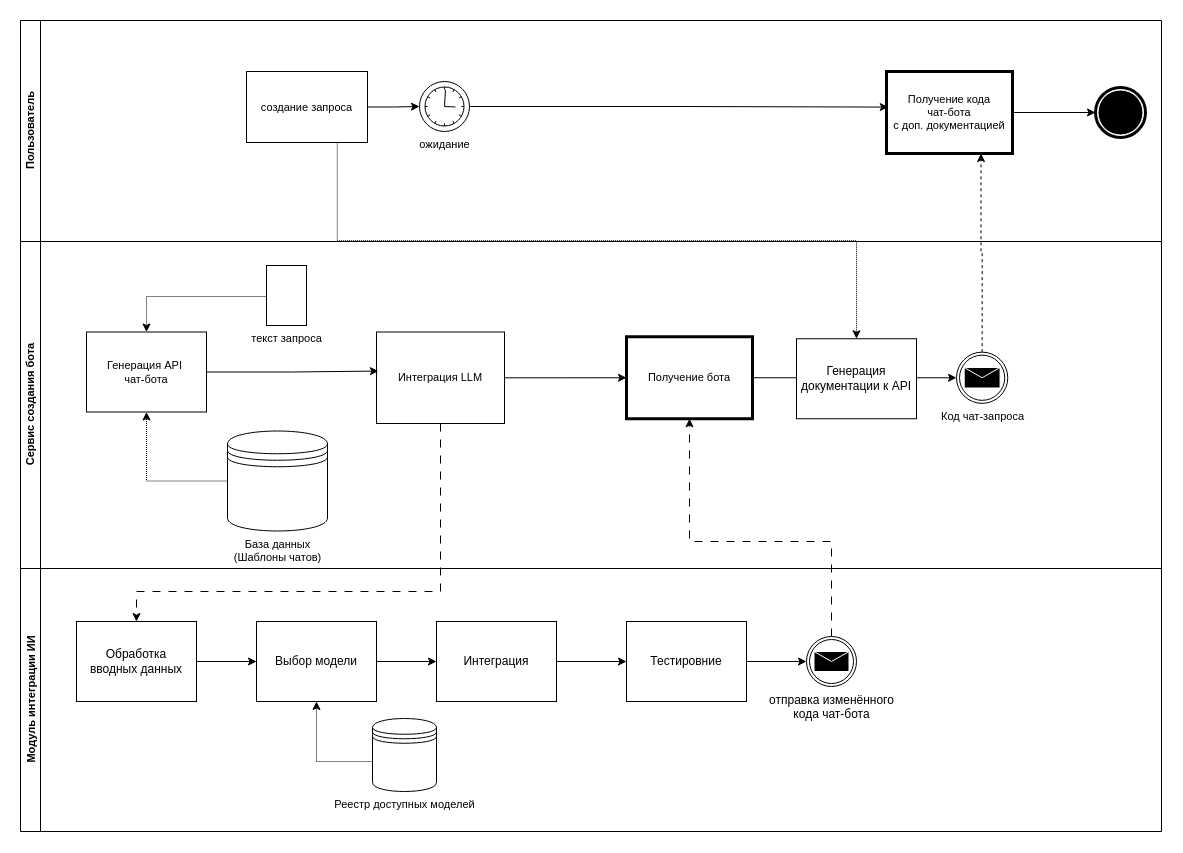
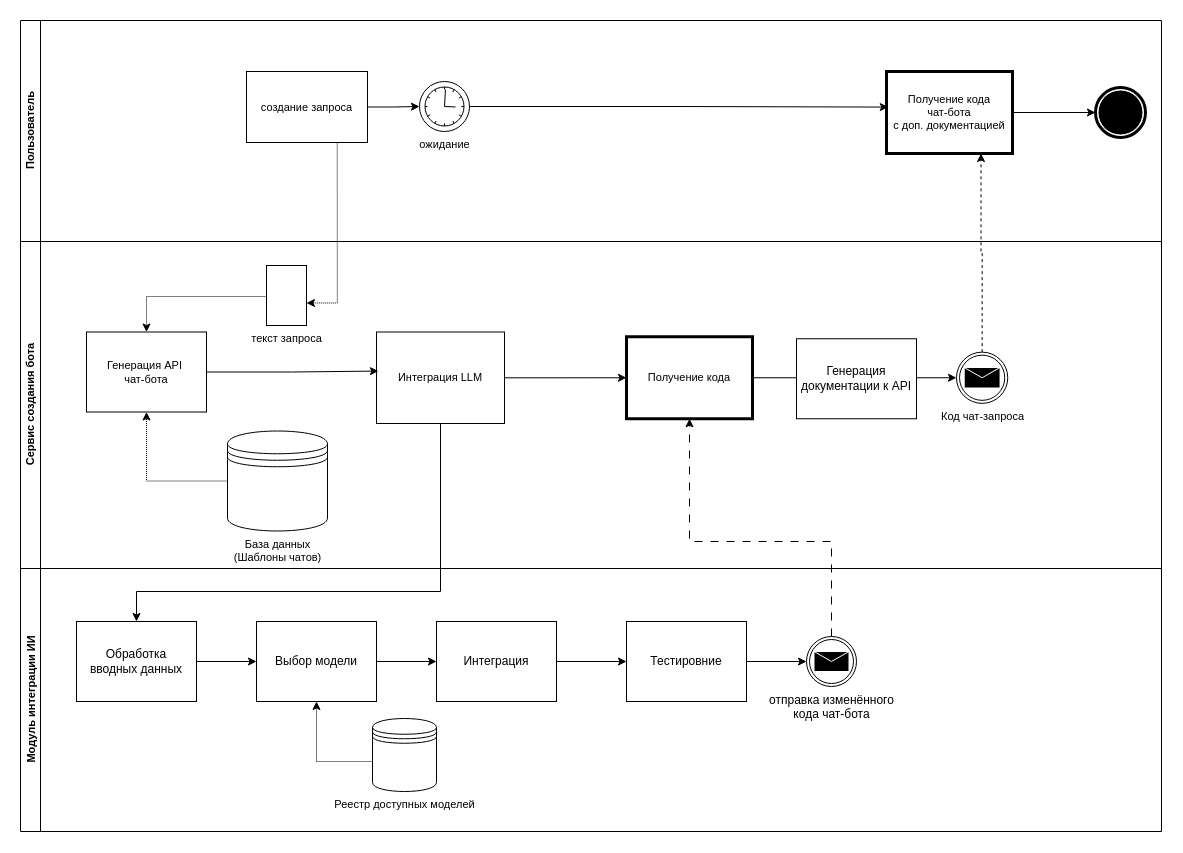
(857, 287) -> (315, 303)
(690, 378) -> (690, 378)
(359, 592) -> (359, 592)
